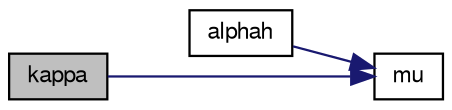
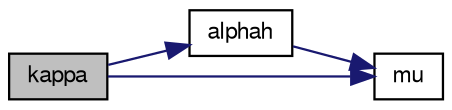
none -> (138, 58)
